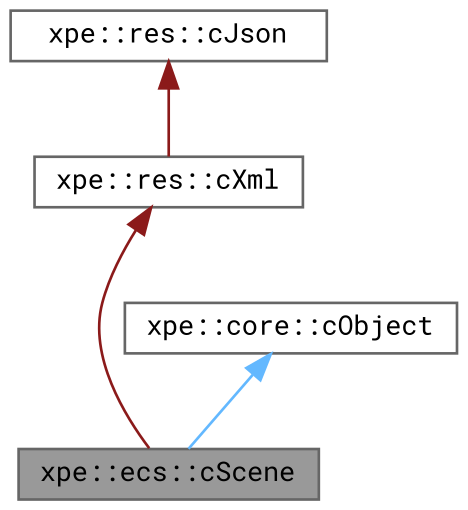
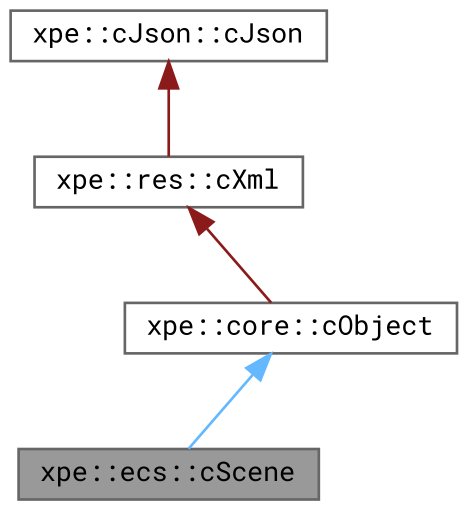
(169, 36) -> (169, 36)
(100, 341) -> (239, 266)
